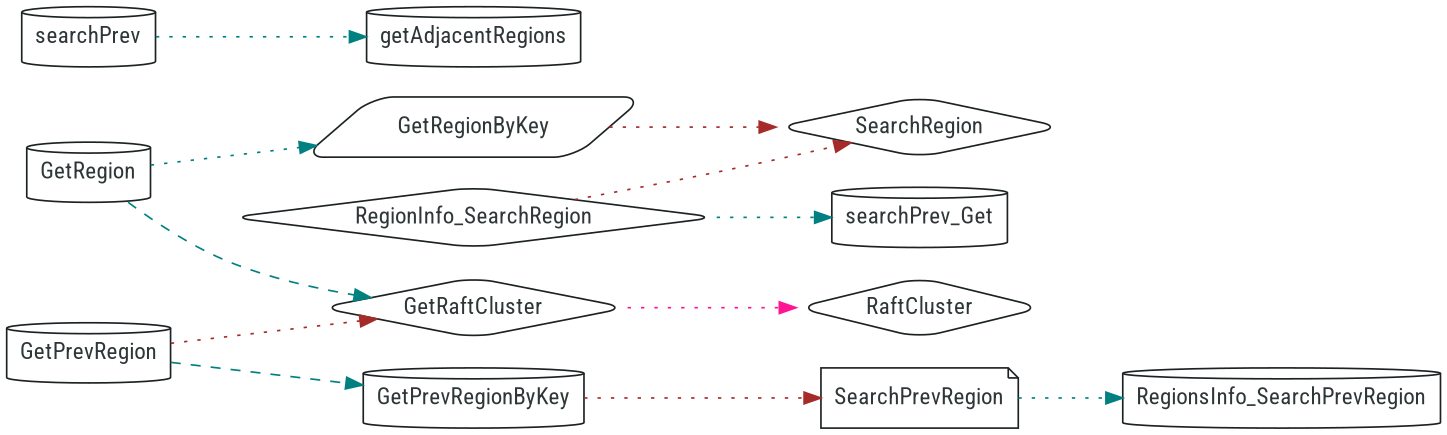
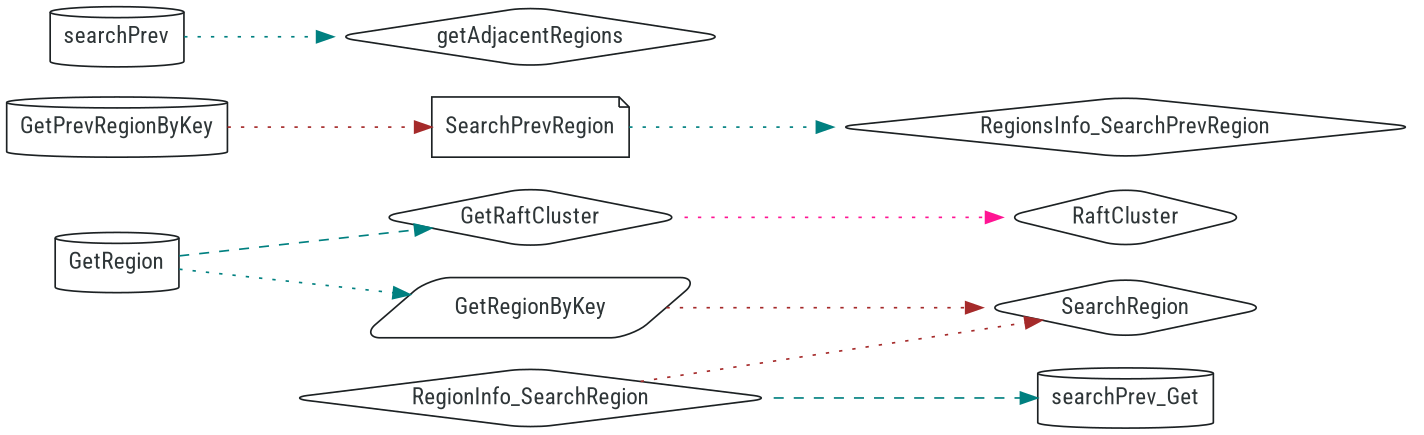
(474, 37) -> (530, 37)
(766, 217) -> (897, 398)
(89, 353) -> none
(1282, 398) -> (1126, 127)
